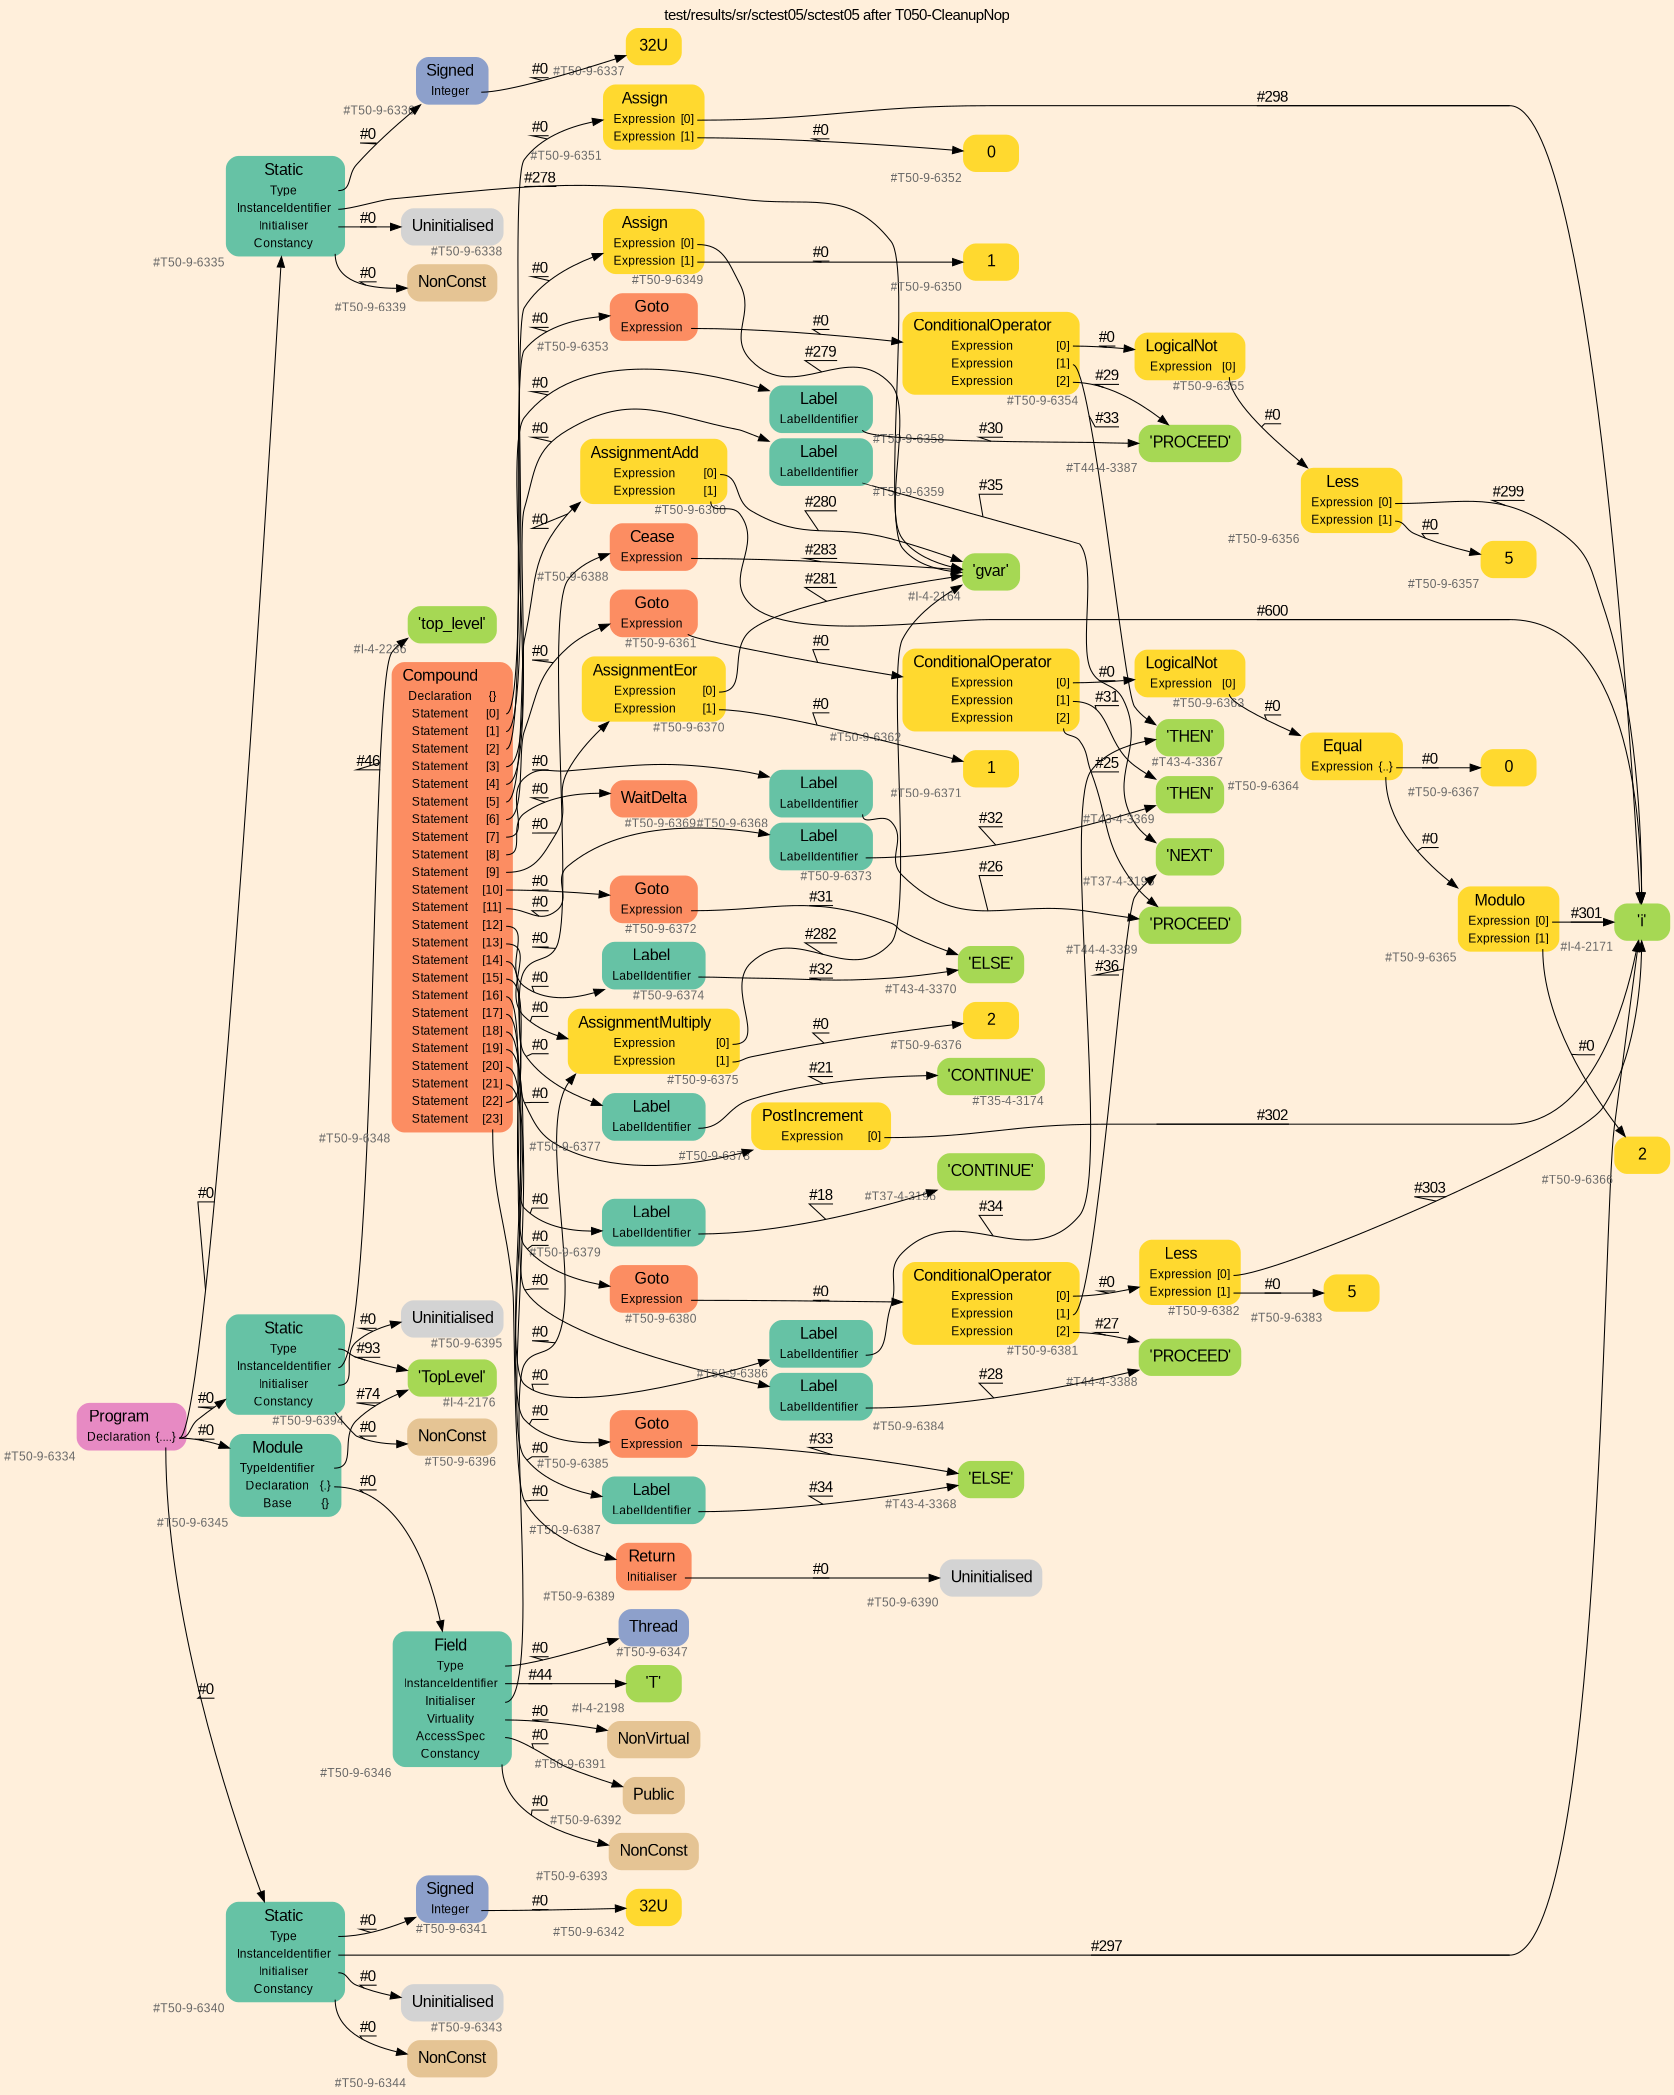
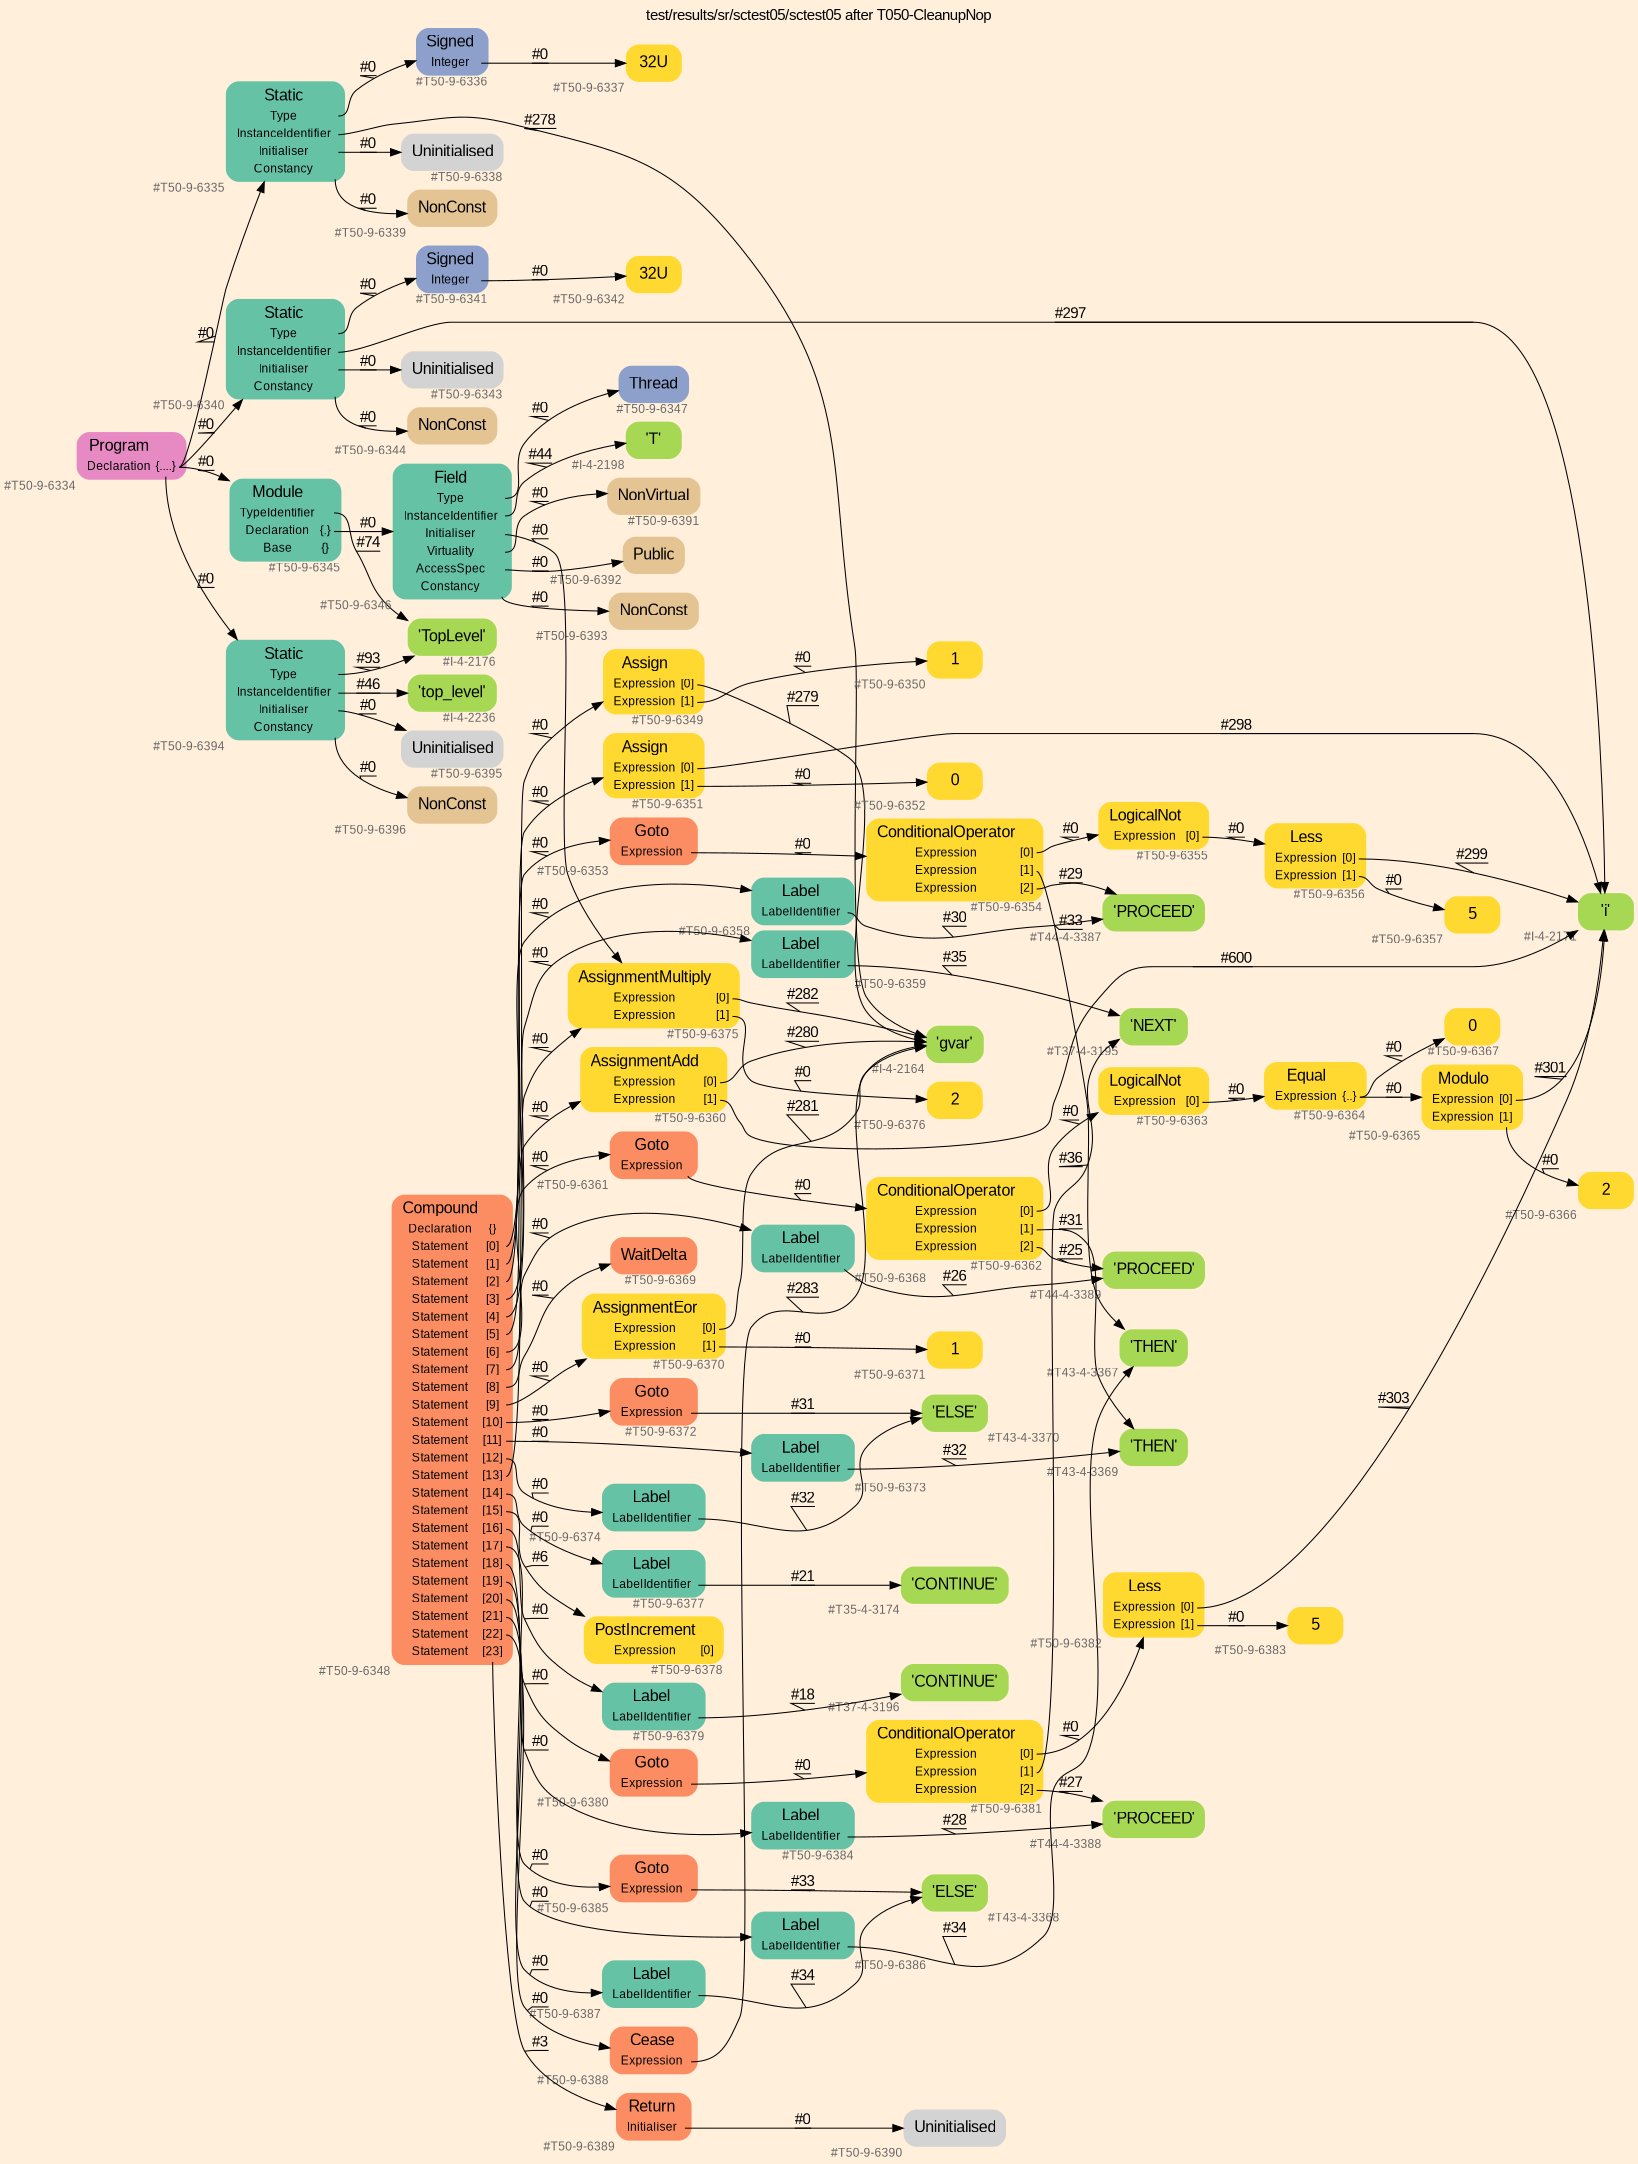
(540, 1095) -> (540, 1558)
(1312, 1124) -> none
(540, 1493) -> (540, 2043)
